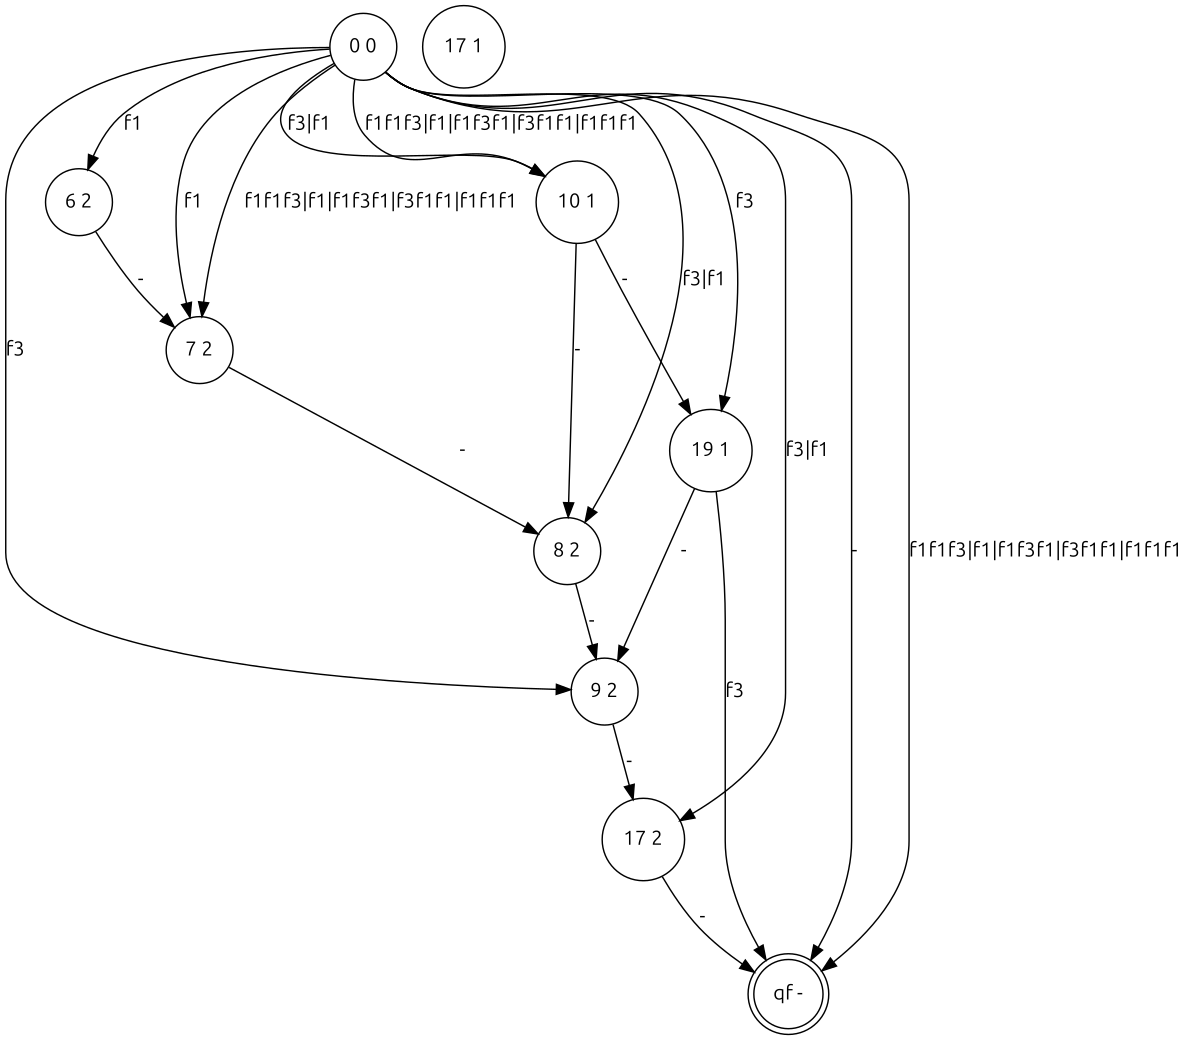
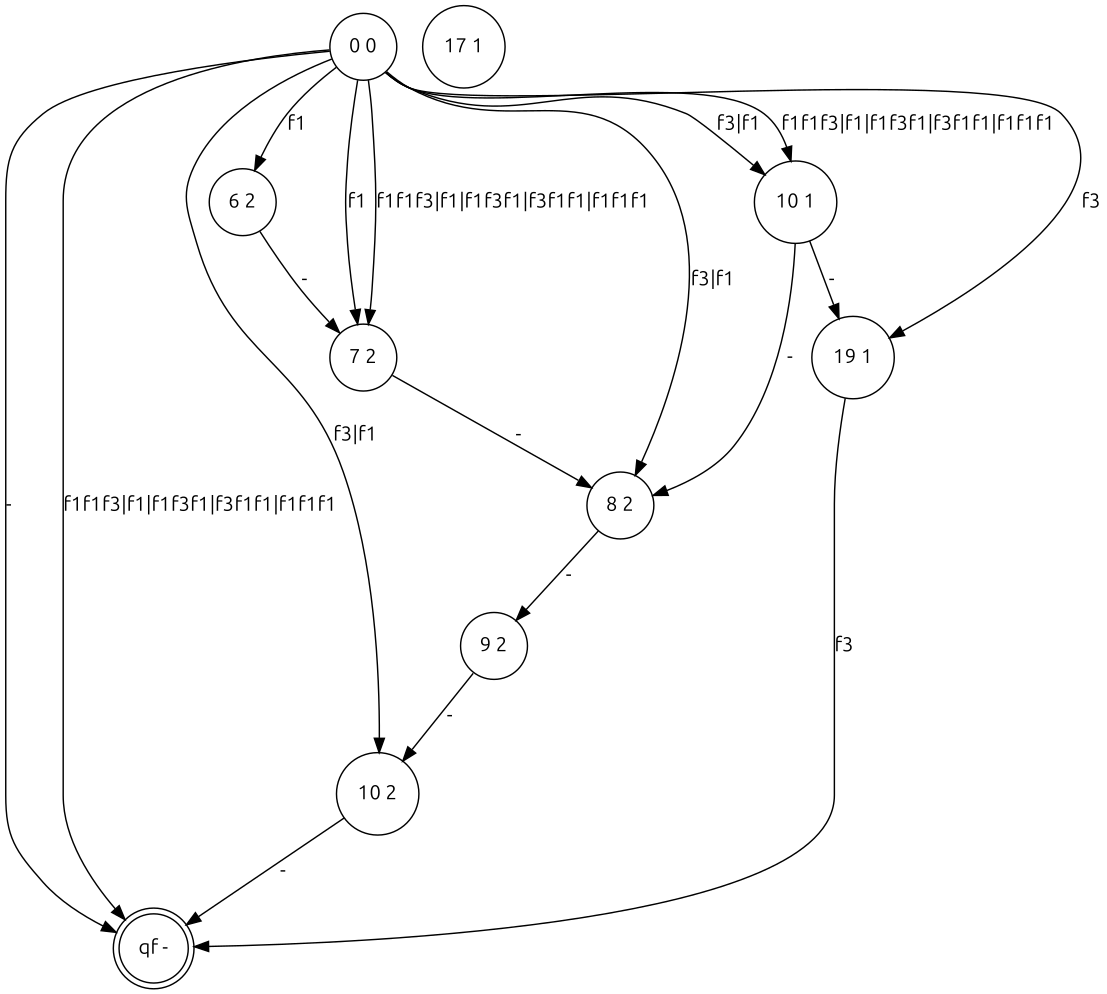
(6, 475) -> none
(659, 568) -> none
(643, 840) -> (378, 794)
